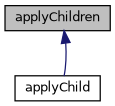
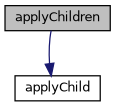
(66, 60) -> (49, 47)
